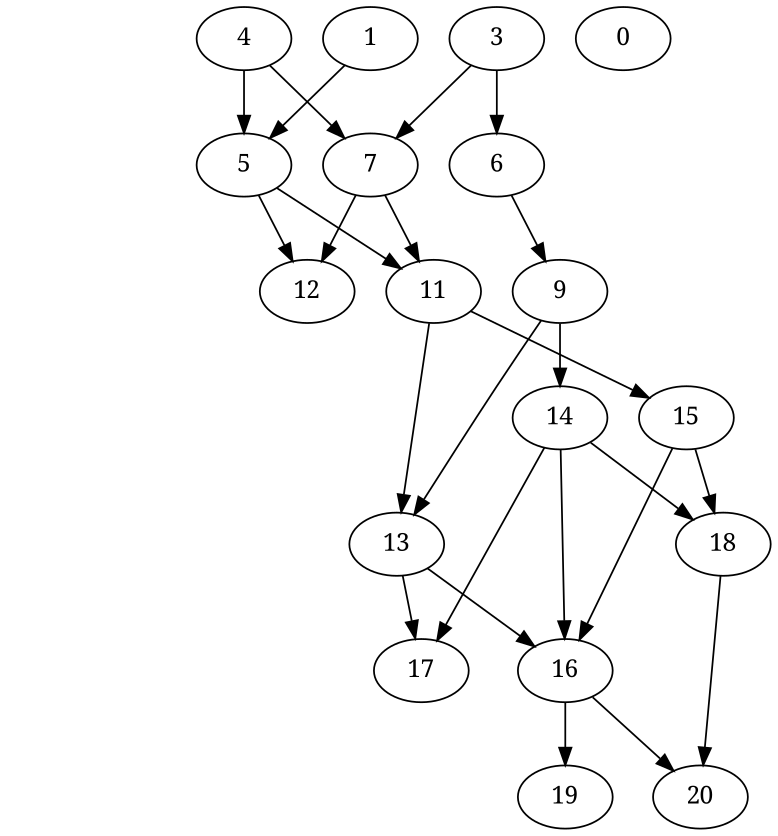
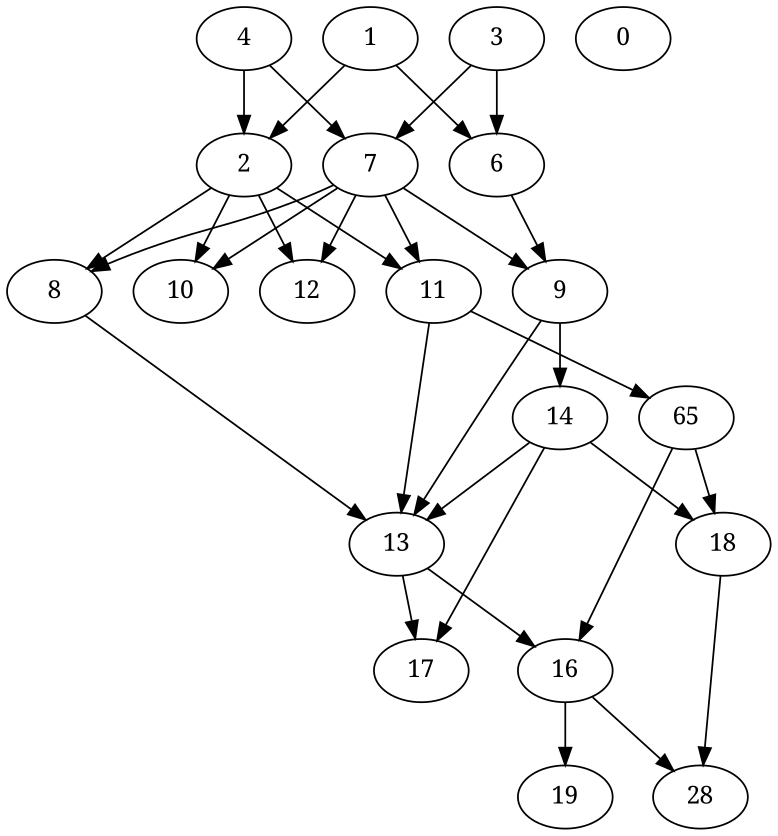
none -> (426, 94)
(244, 165) -> (244, 165)
none -> (458, 224)
none -> (54, 291)
none -> (181, 291)
(686, 418) -> (686, 418)
(562, 535) -> (486, 476)
(700, 797) -> (700, 797)
